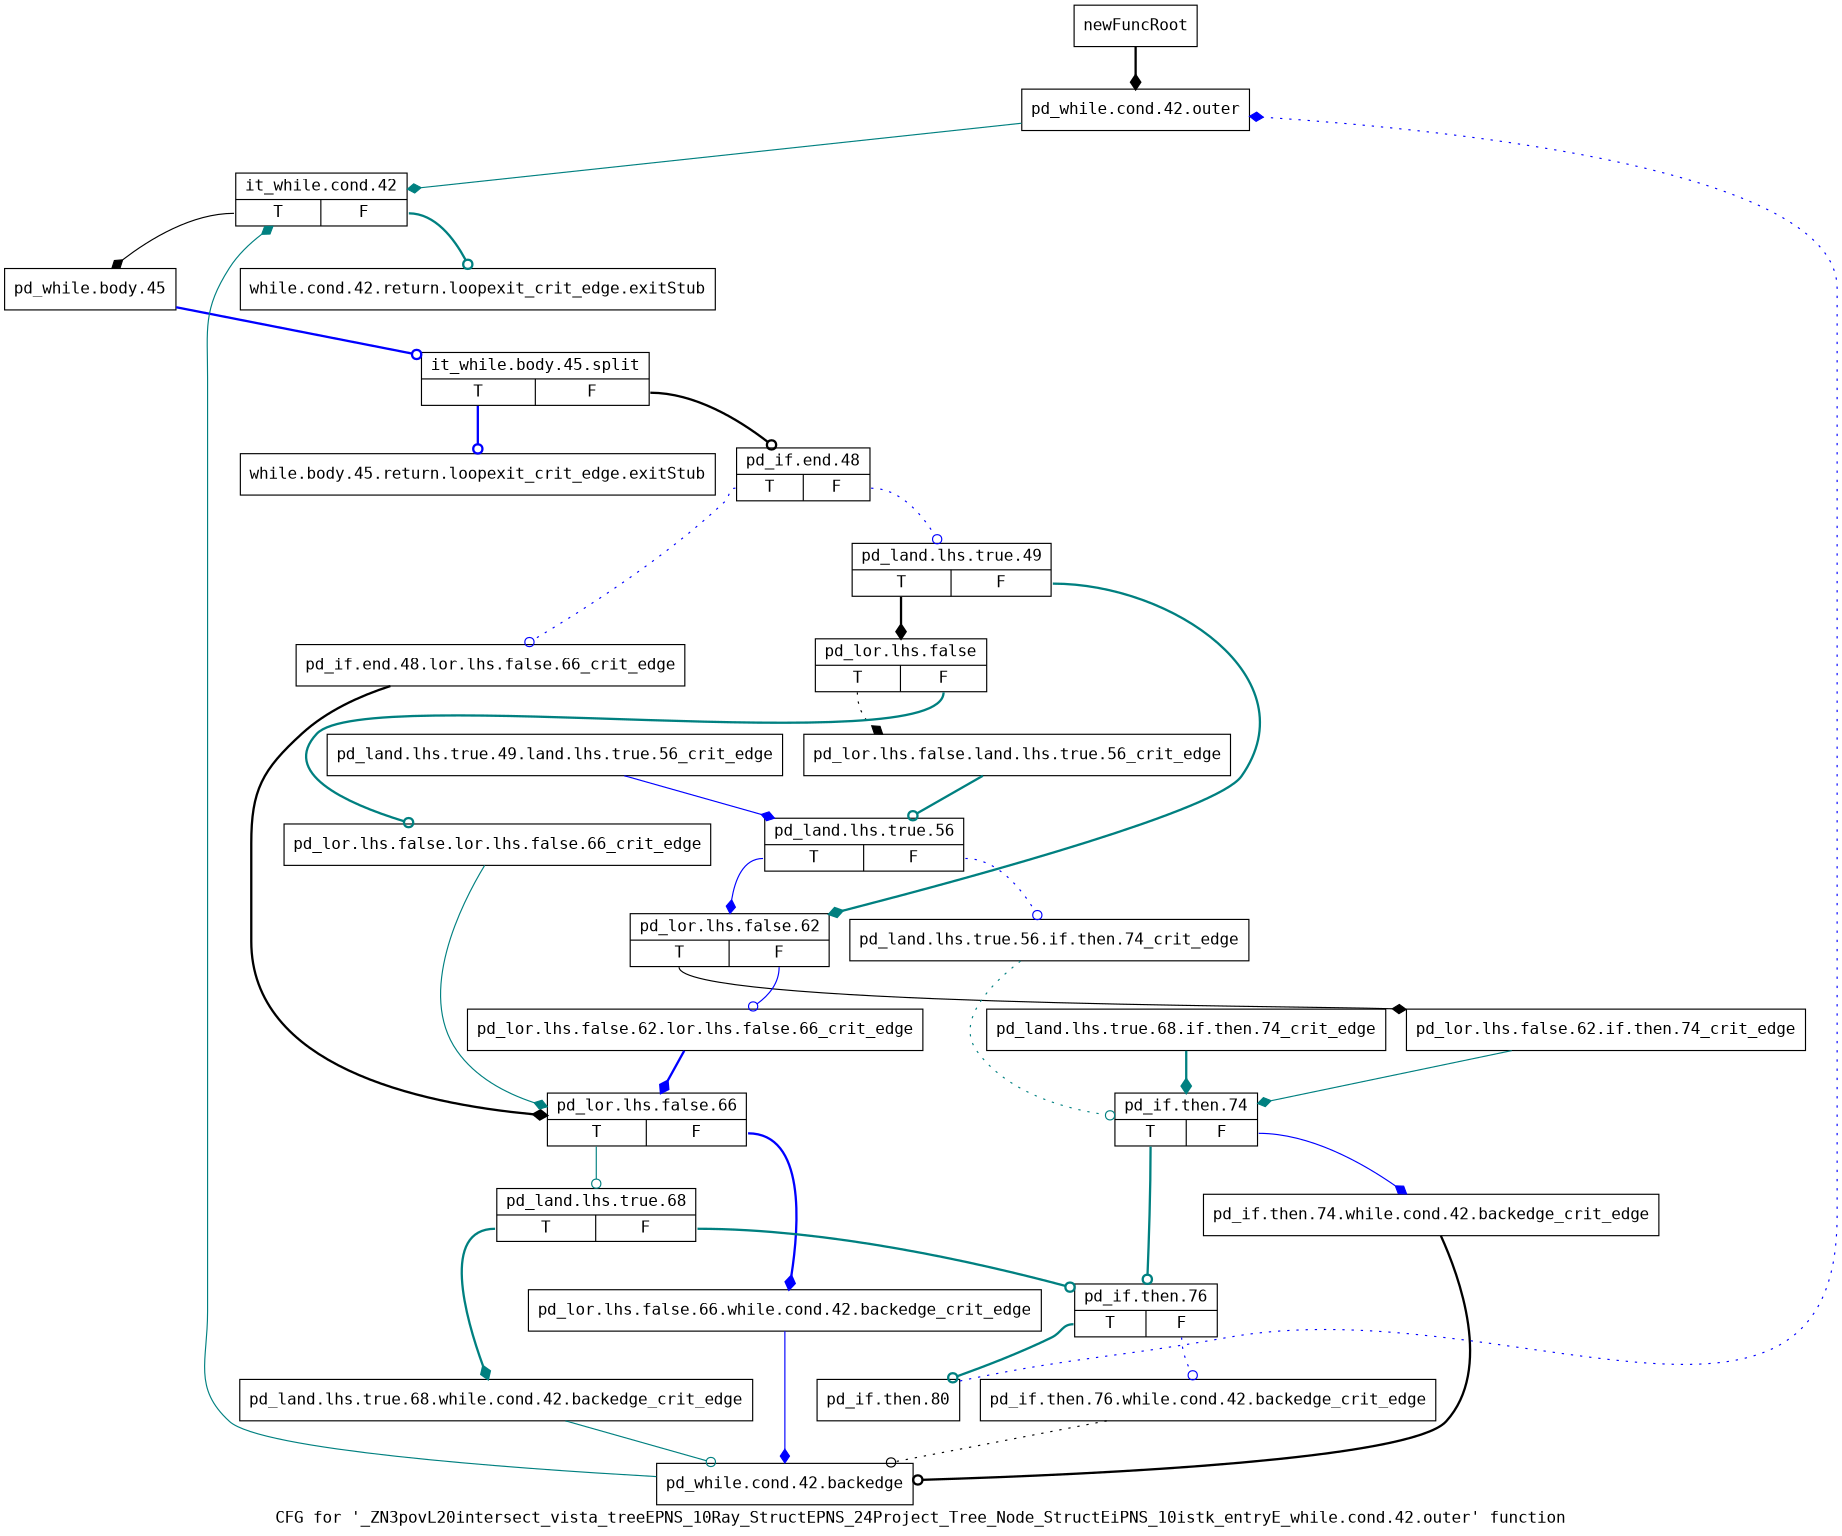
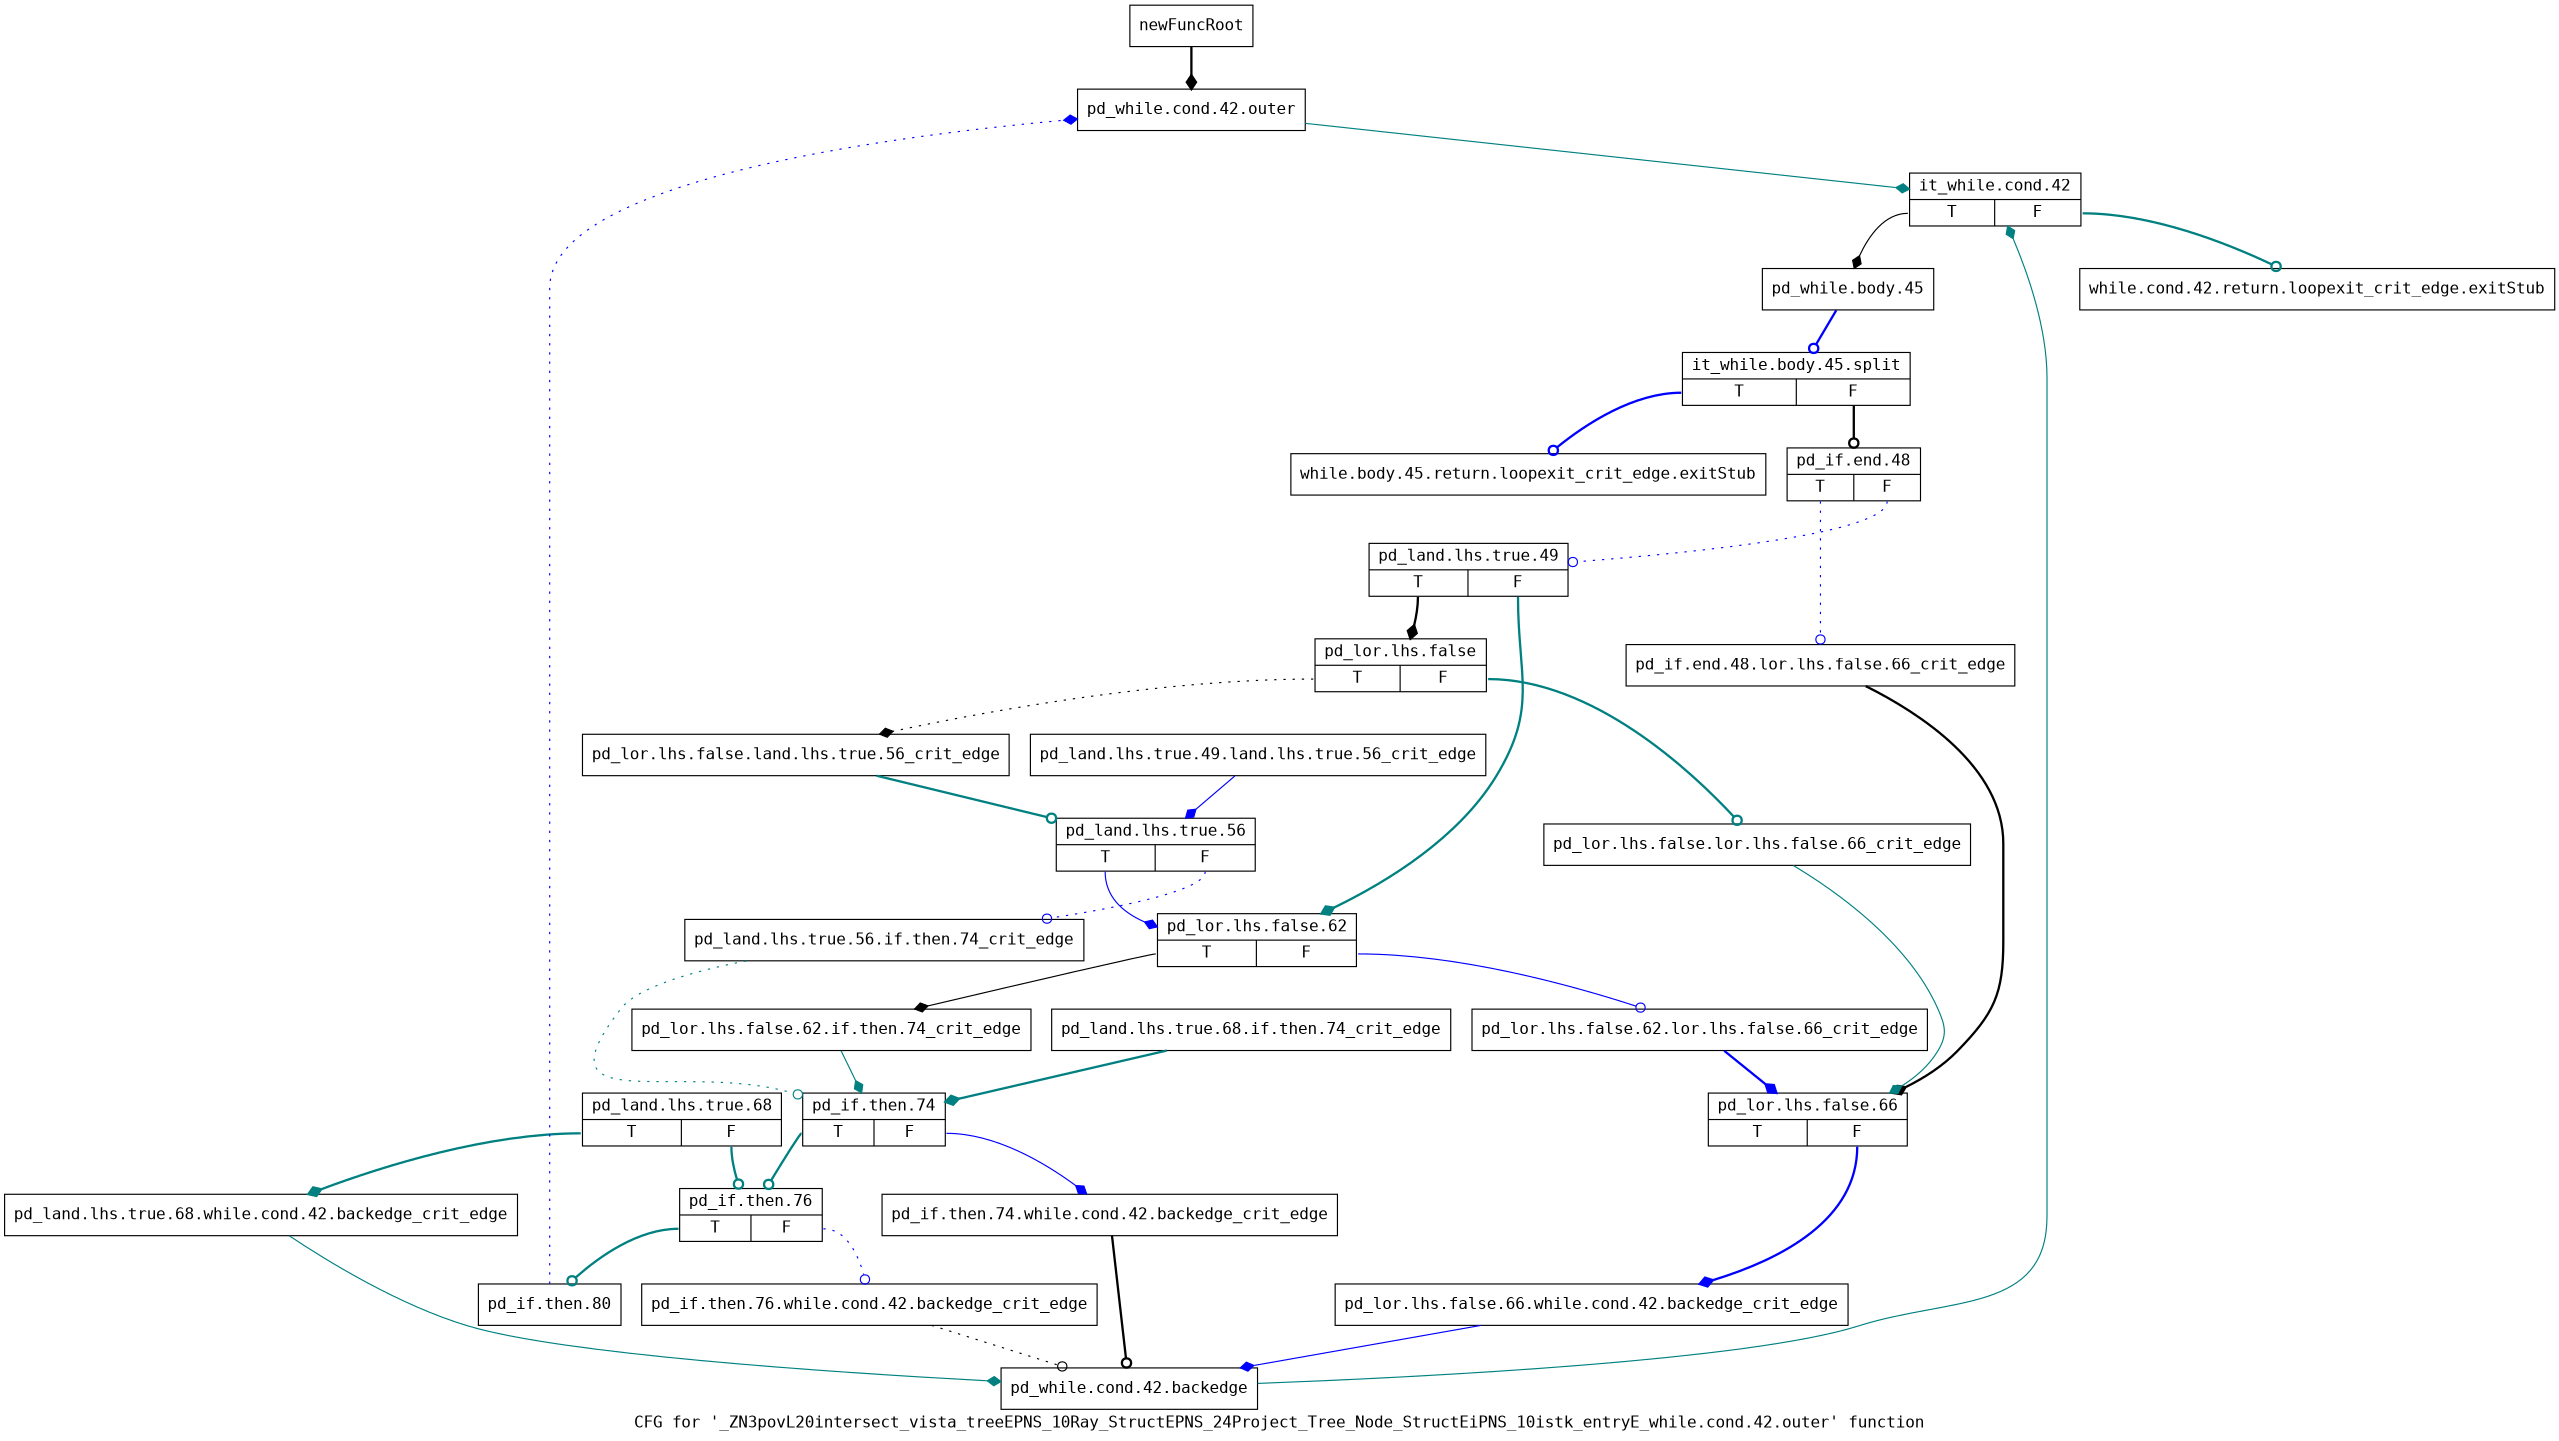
(596, 1163) -> none
(636, 1441) -> (626, 1353)
